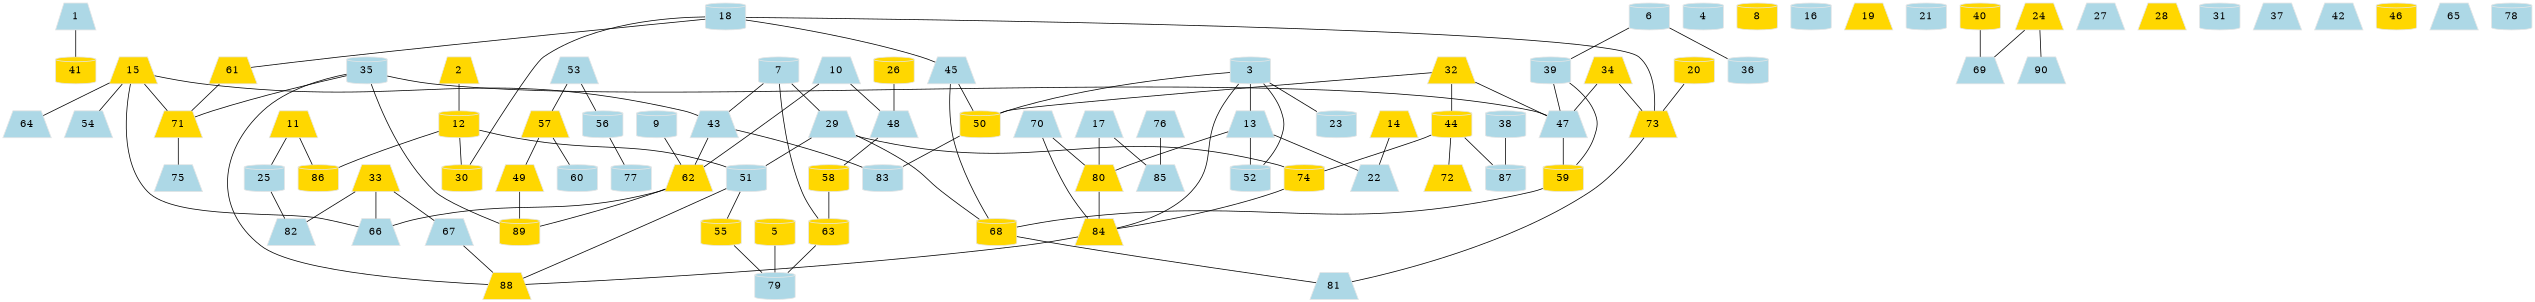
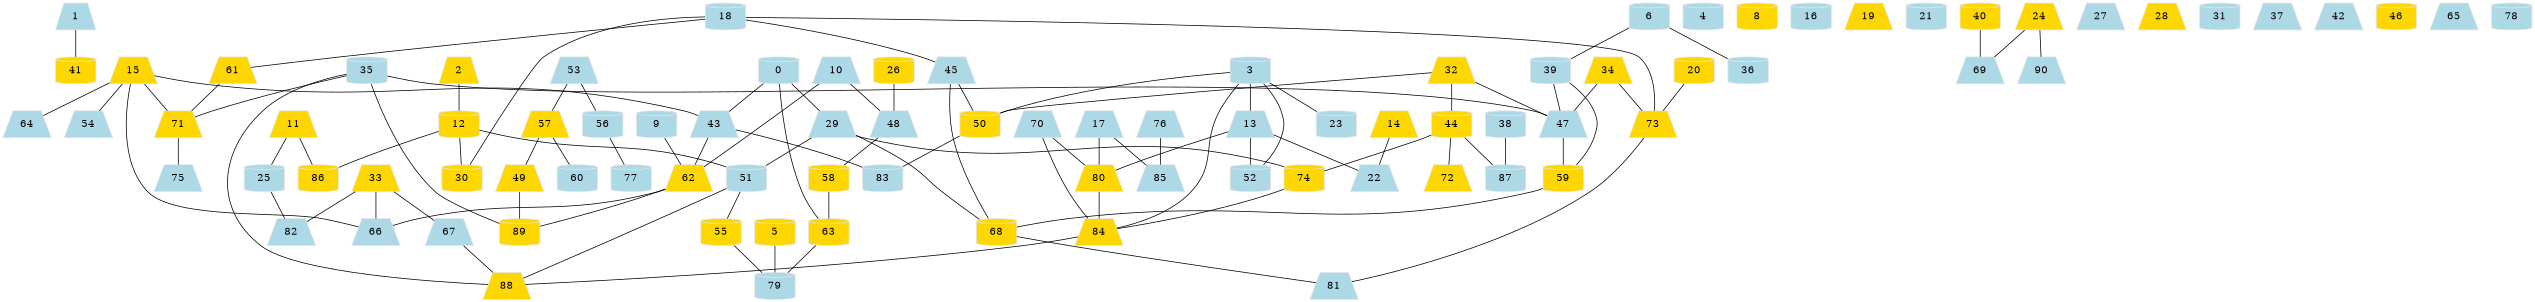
(779, 70) -> (779, 70)
